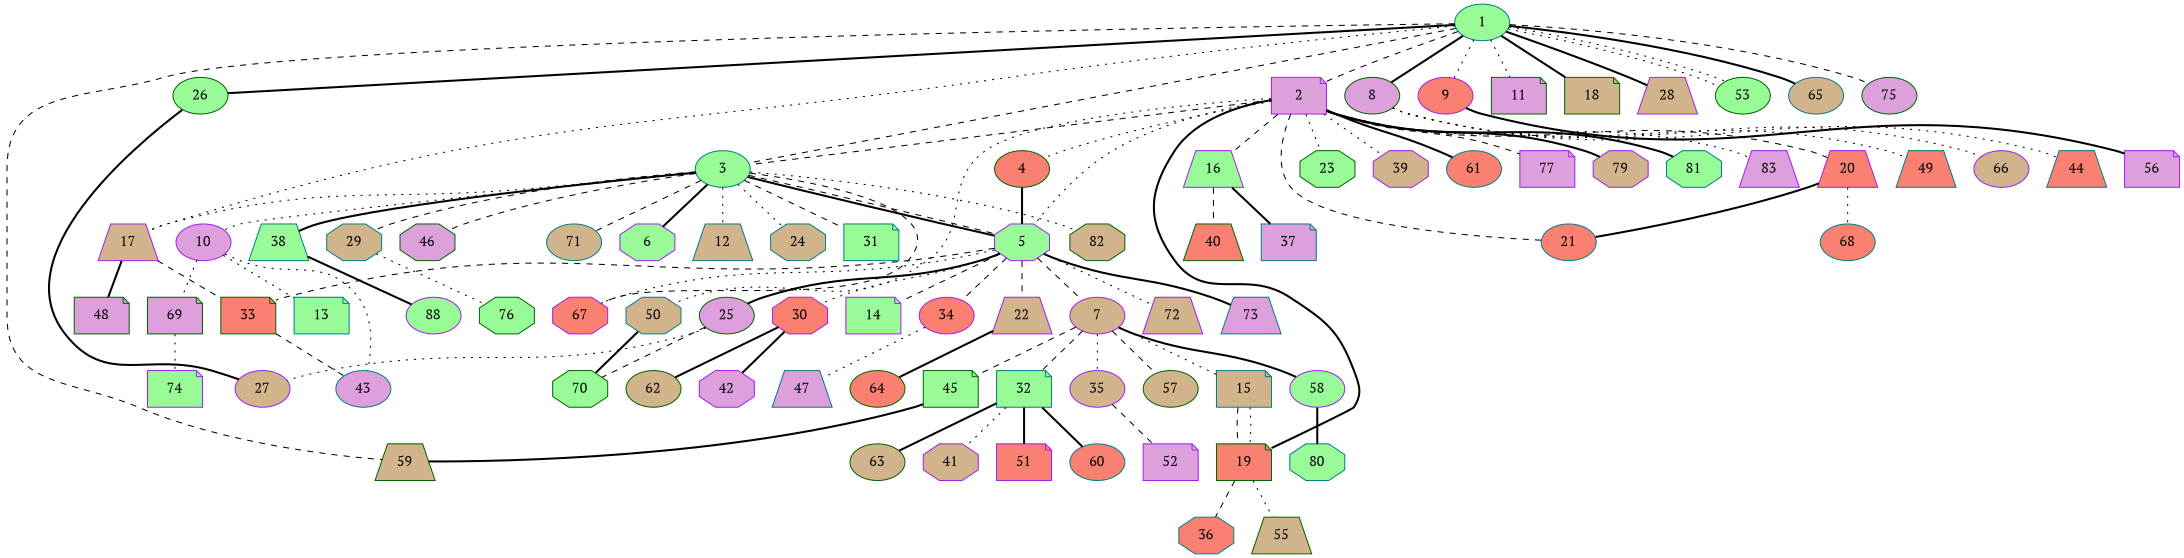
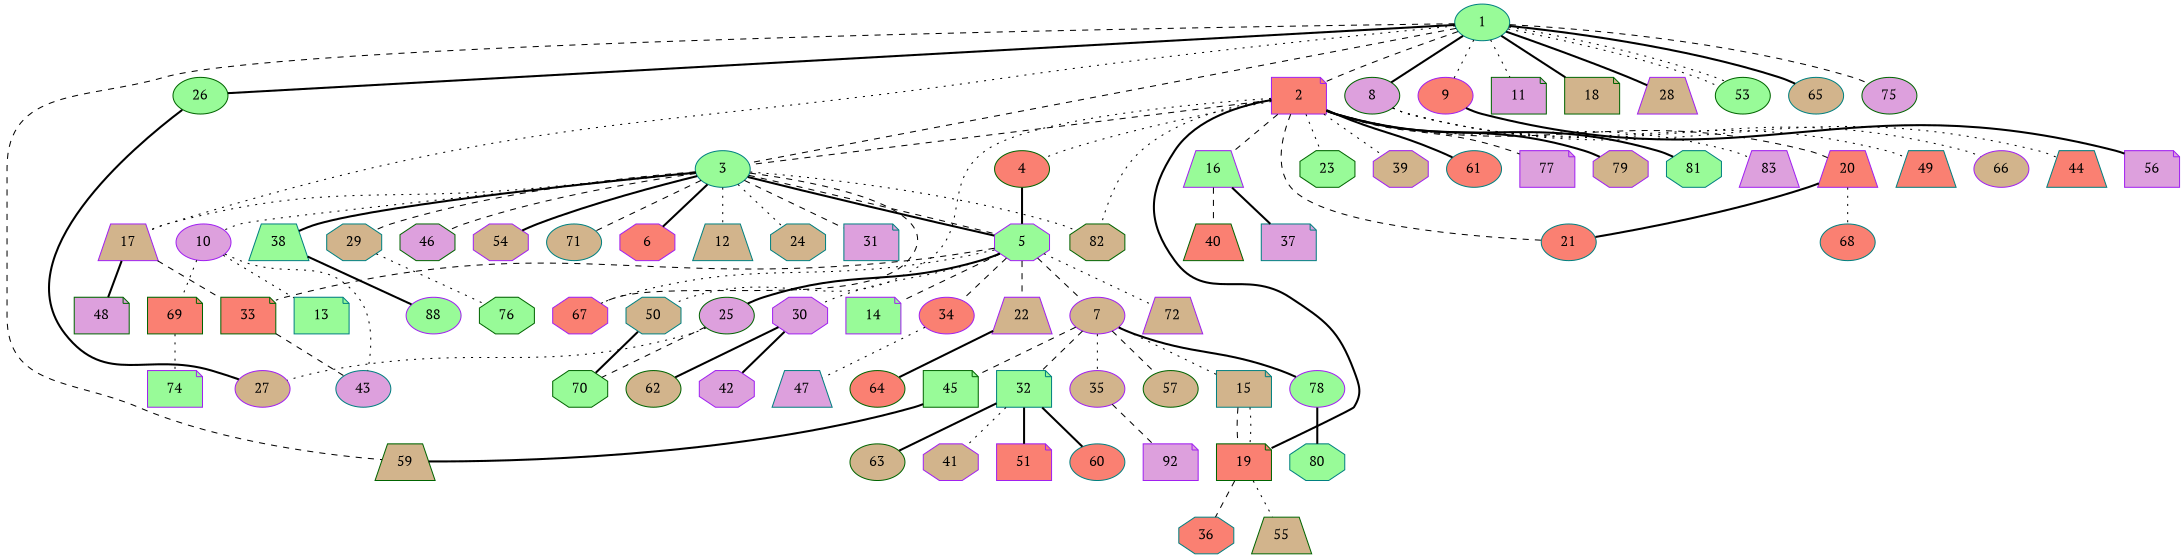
(1299, 96) -> (1299, 96)
(1139, 137) -> (1164, 134)
none -> (501, 242)
(647, 242) -> (647, 242)
(871, 242) -> (871, 242)
(175, 316) -> (175, 316)
(800, 316) -> (800, 316)
(1251, 316) -> none
(1317, 389) -> (1317, 389)
(1171, 462) -> (1171, 462)
